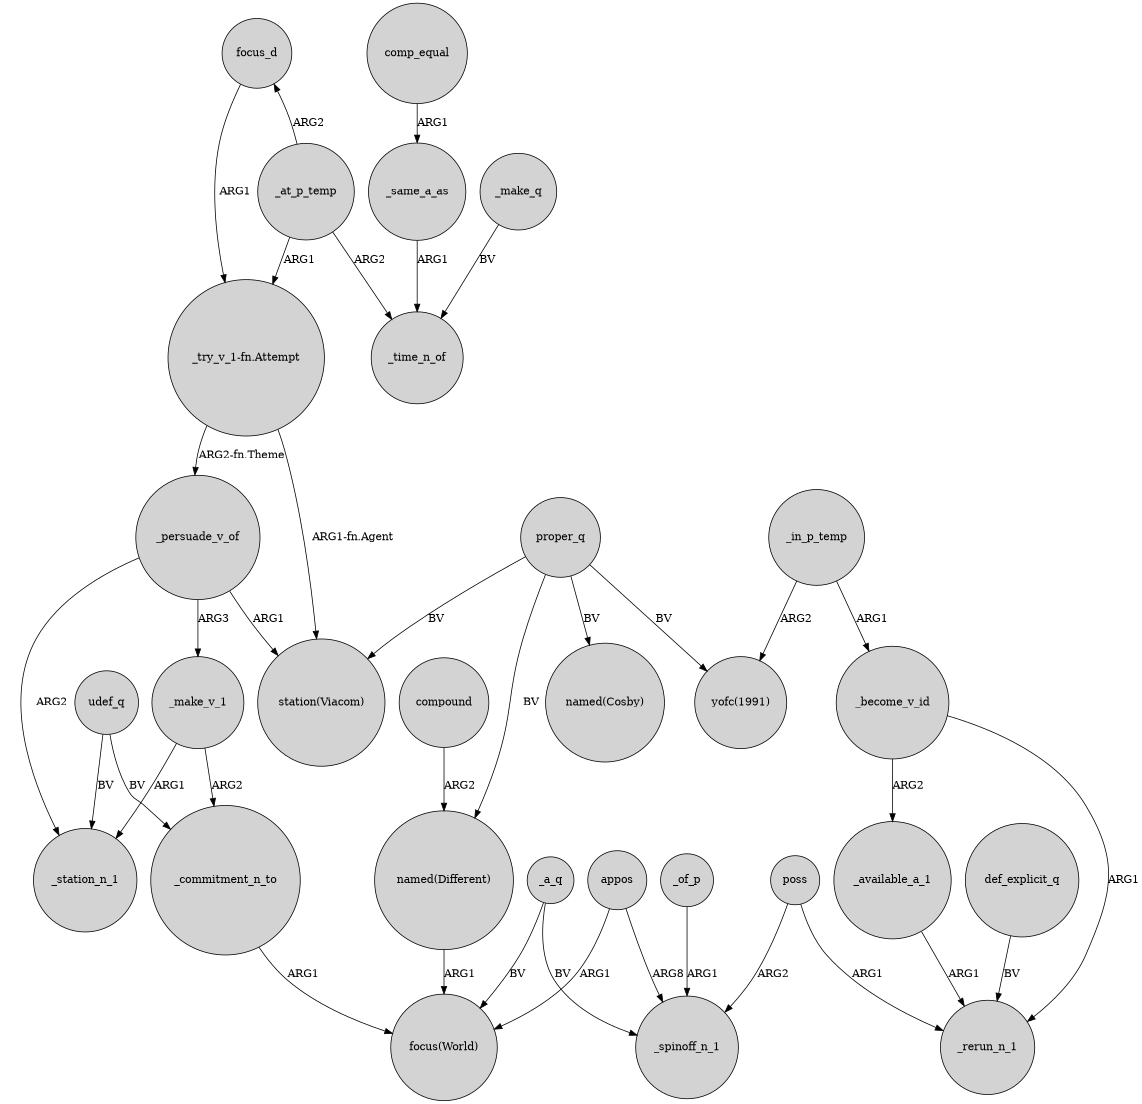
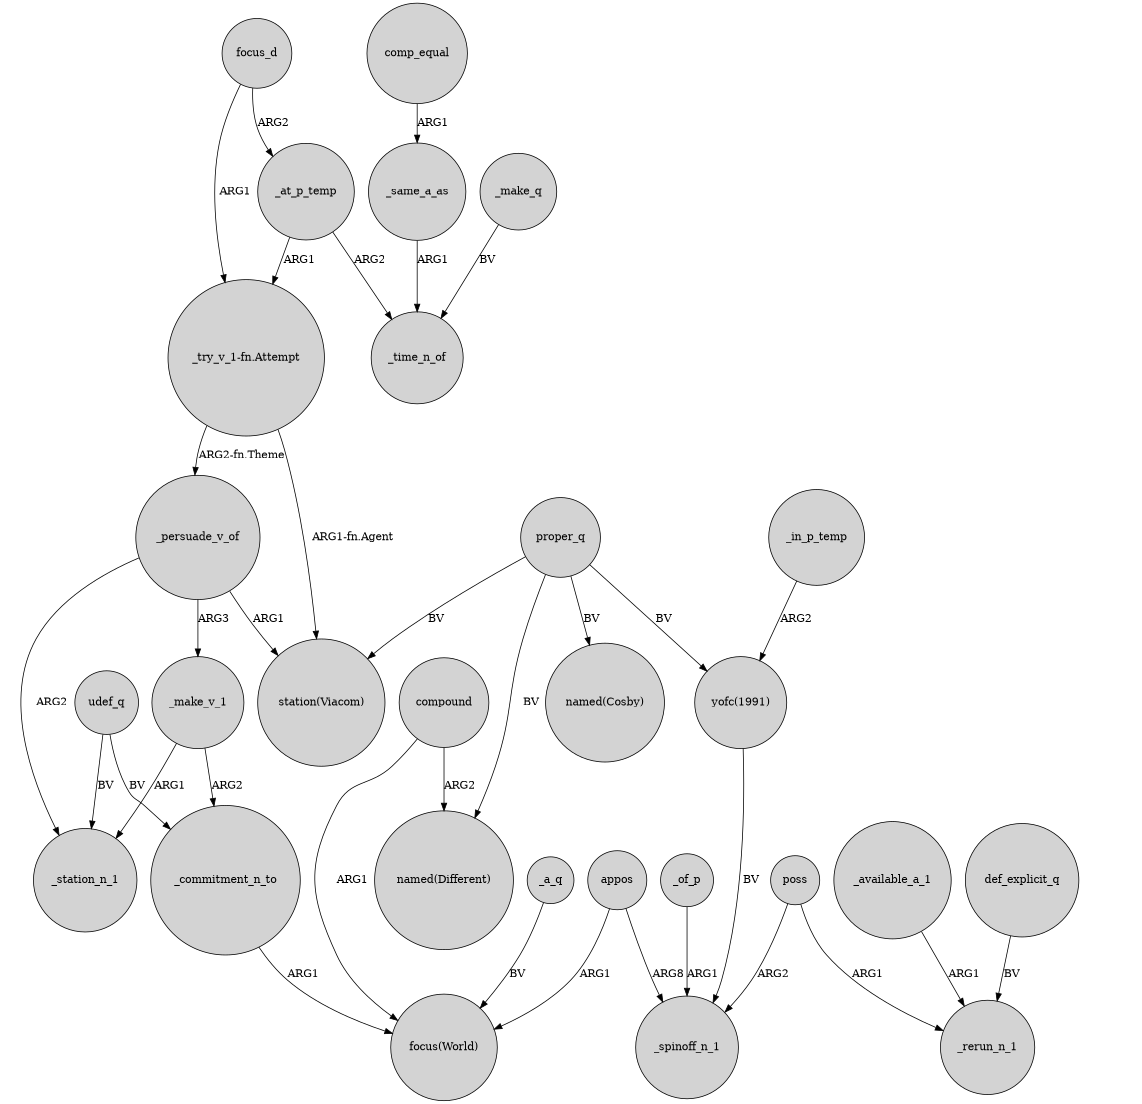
(289, 117) -> (255, 120)
(893, 703) -> none
(444, 968) -> (316, 868)
(556, 982) -> (740, 873)
